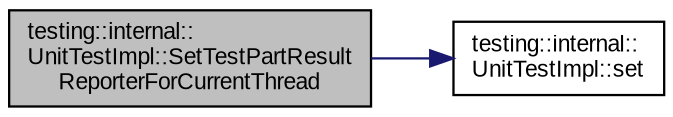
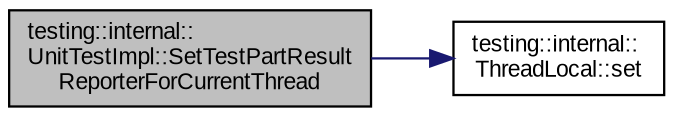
(559, 58) -> (559, 58)
